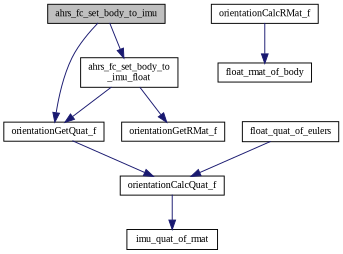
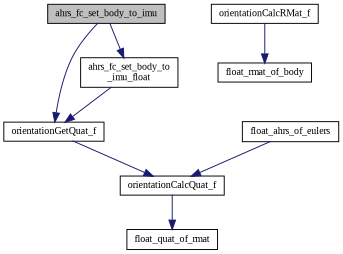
(173, 132) -> none
(291, 132) -> (291, 132)
(172, 239) -> (172, 239)
